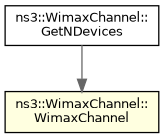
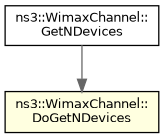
(82, 112) -> (82, 112)
